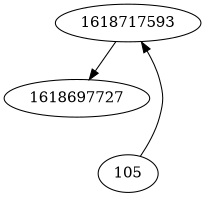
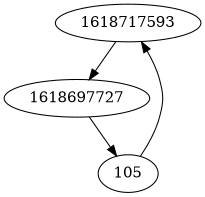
none -> (100, 132)
